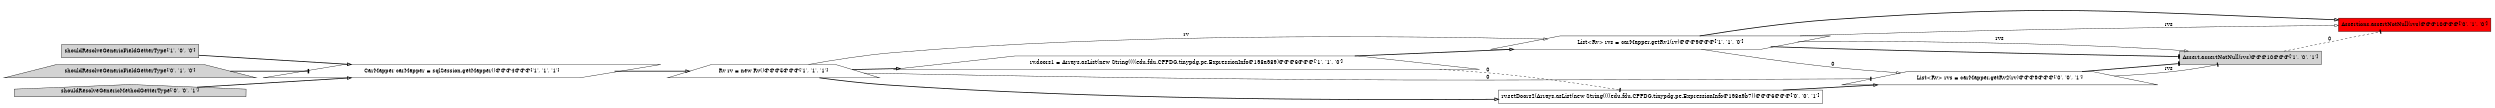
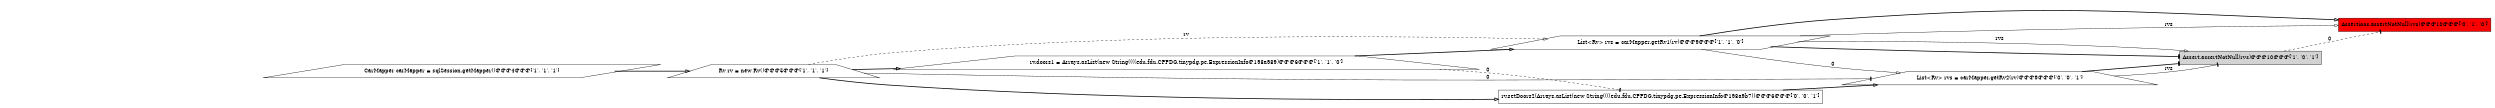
(1176, 39) -> (1176, 39)
(130, 51) -> none
(130, 71) -> none
(130, 91) -> none
